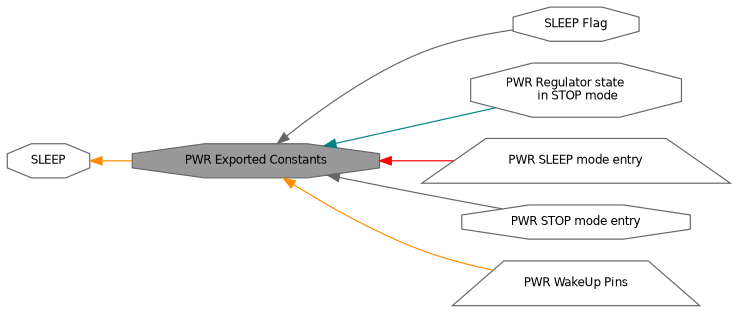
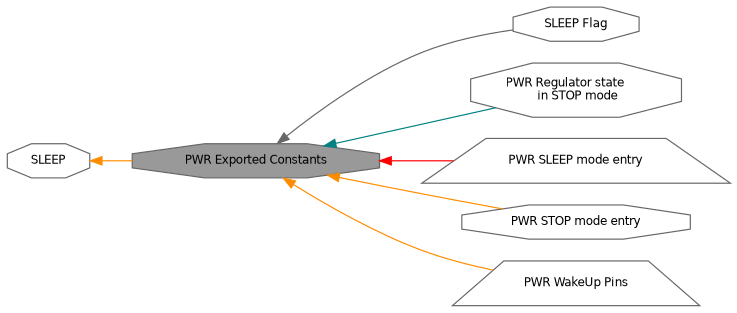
(421, 194) -> (421, 194)
